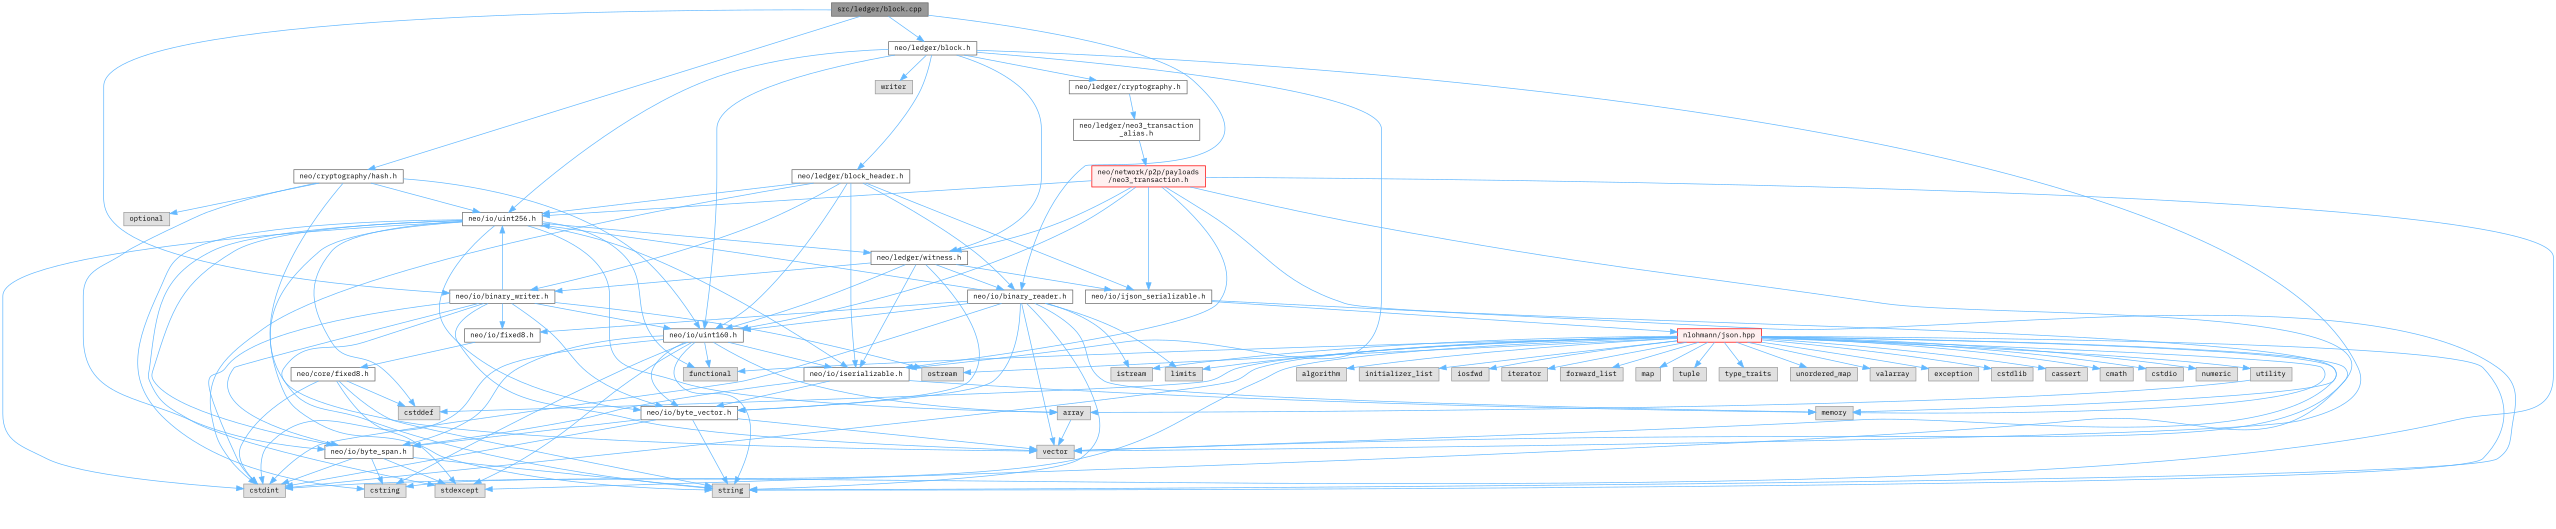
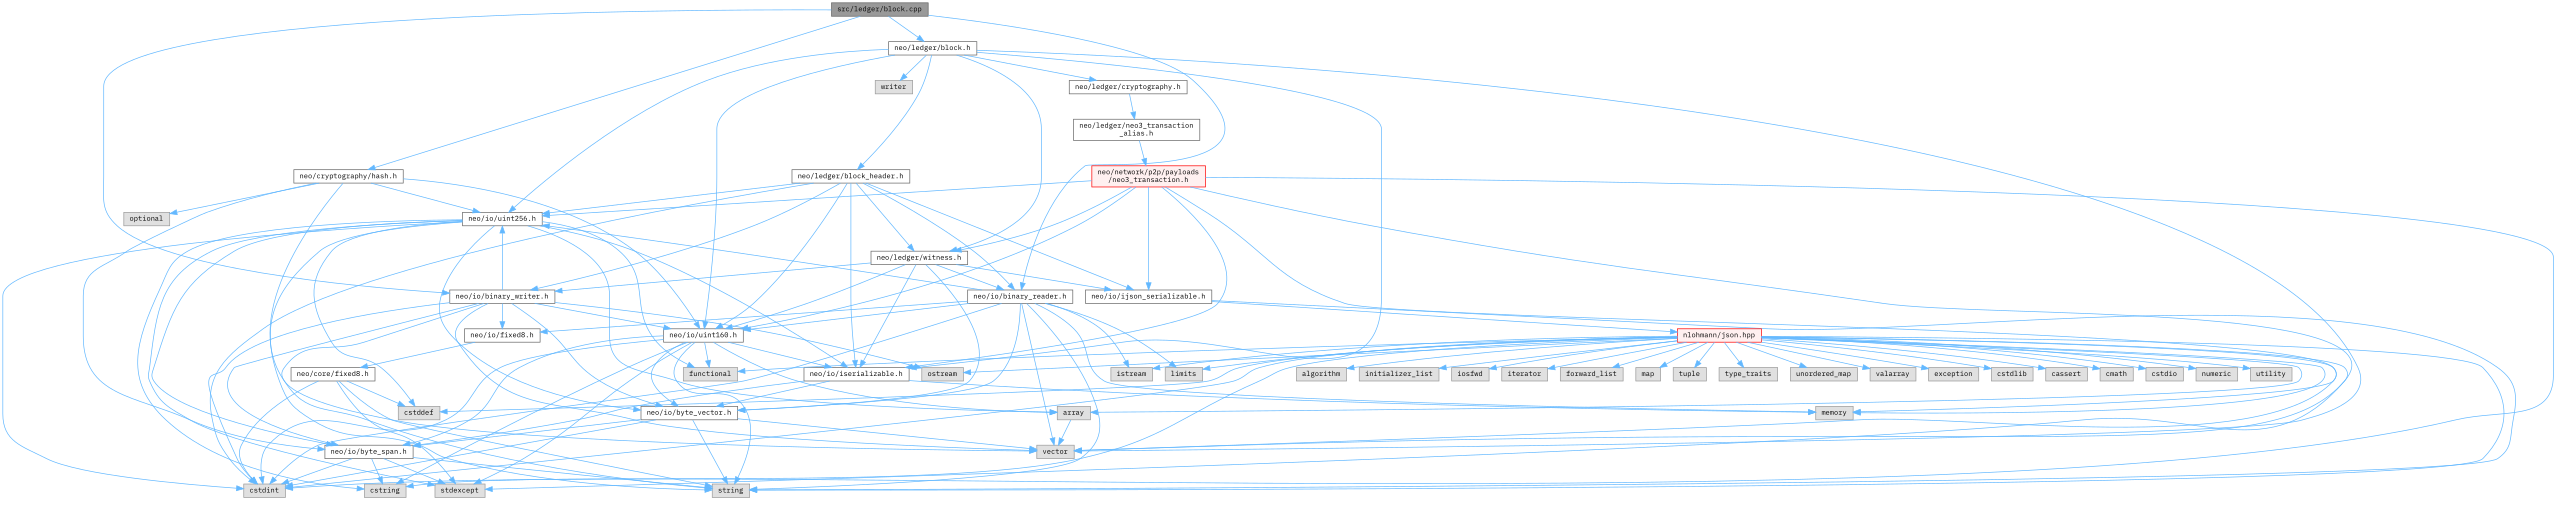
(703, 238) -> (883, 214)
(1732, 405) -> (1975, 400)
